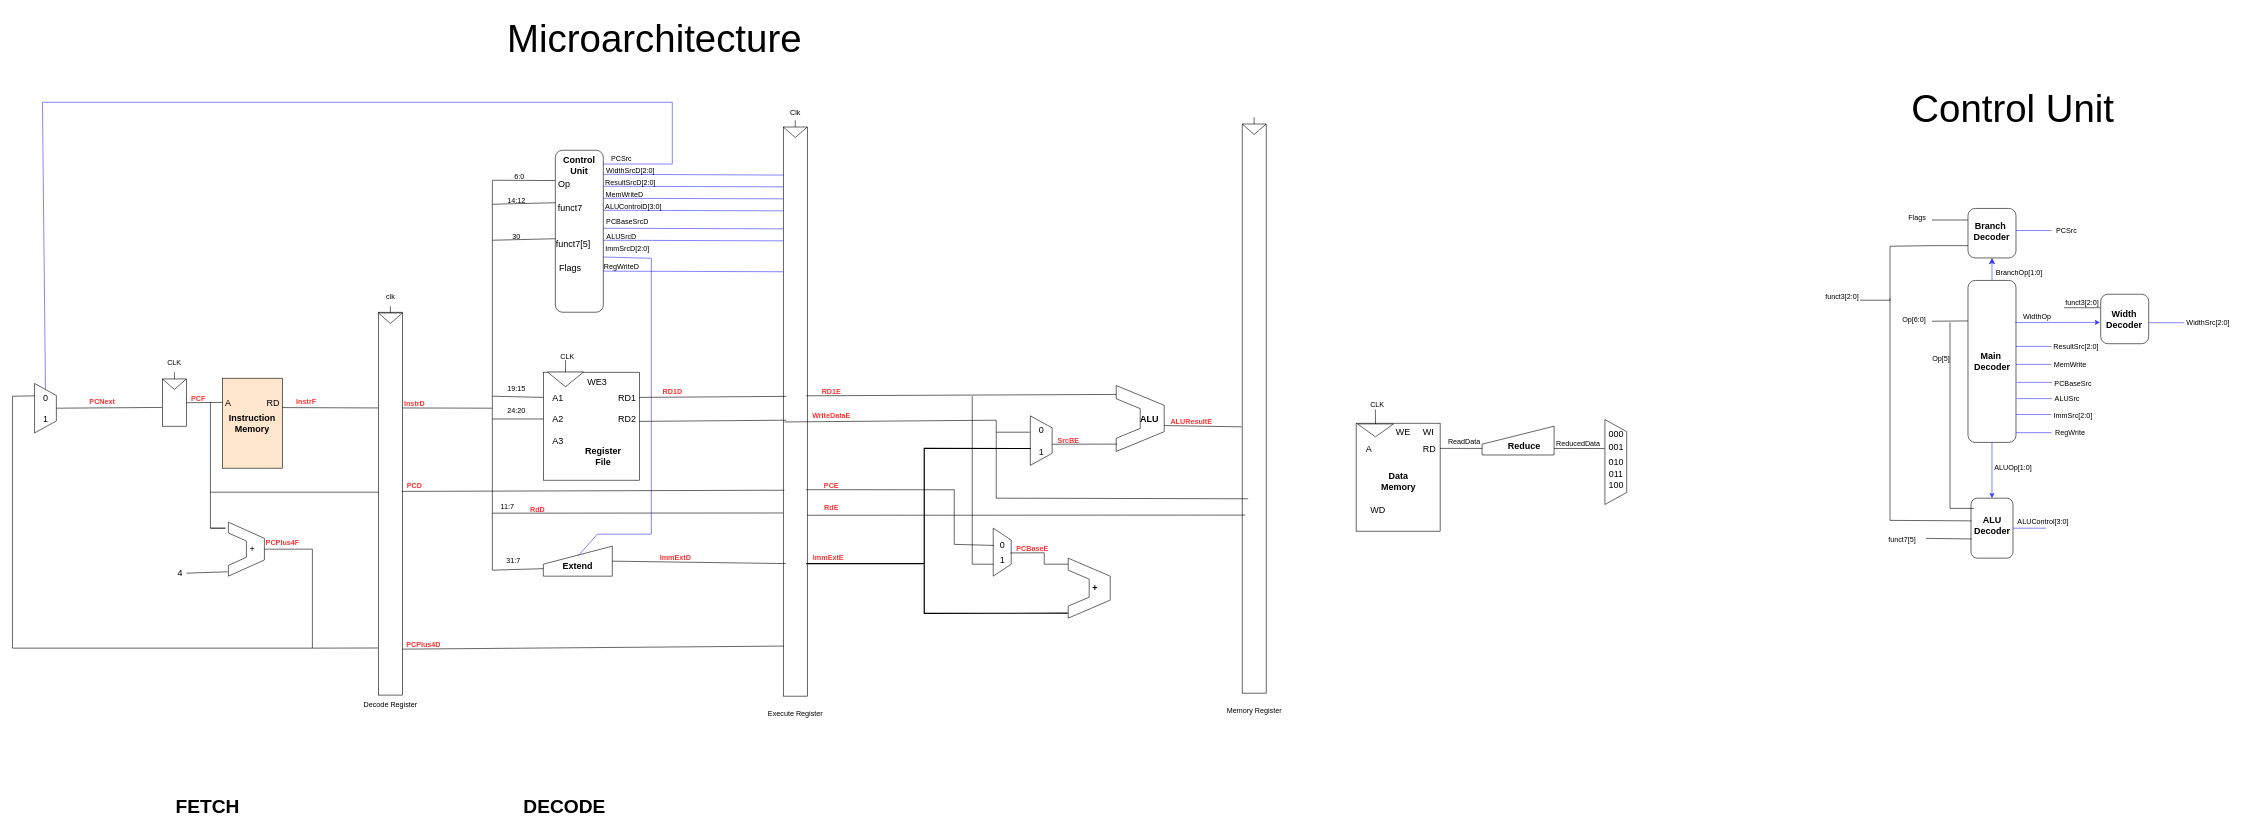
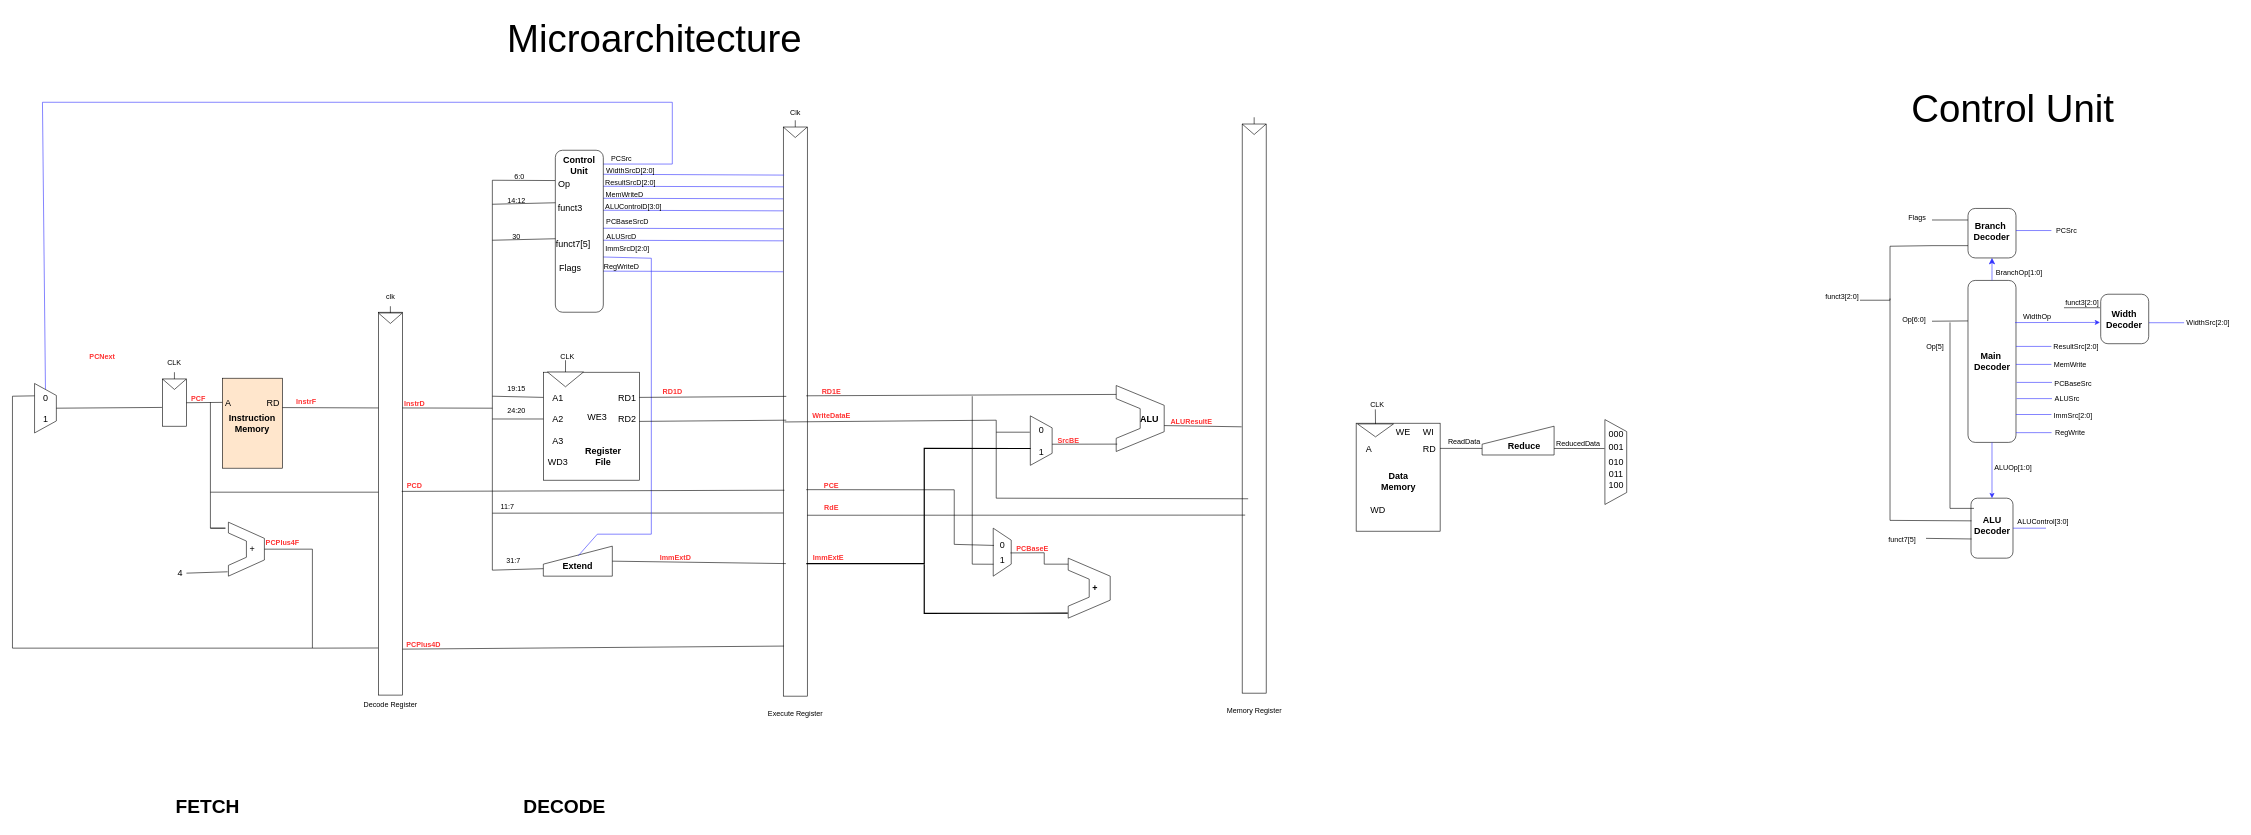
(570, 207) -> (570, 207)
(1941, 359) -> (1935, 347)
(597, 381) -> (597, 417)
(102, 402) -> (102, 357)
none -> (558, 462)
(537, 510) -> none
